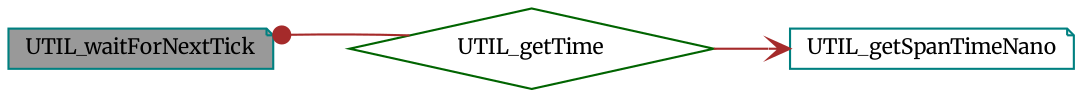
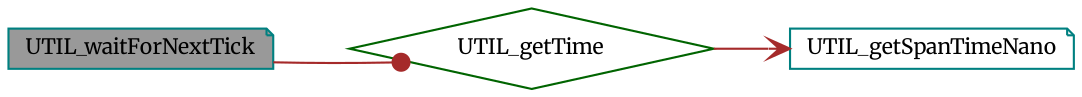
(350, 34) -> (333, 63)
